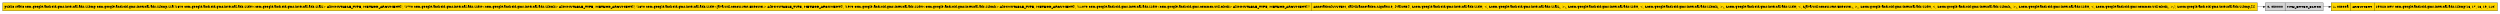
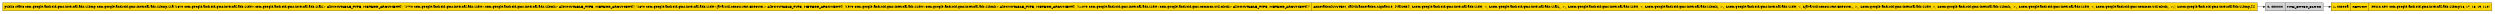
(2362, 7) -> (2360, 7)
